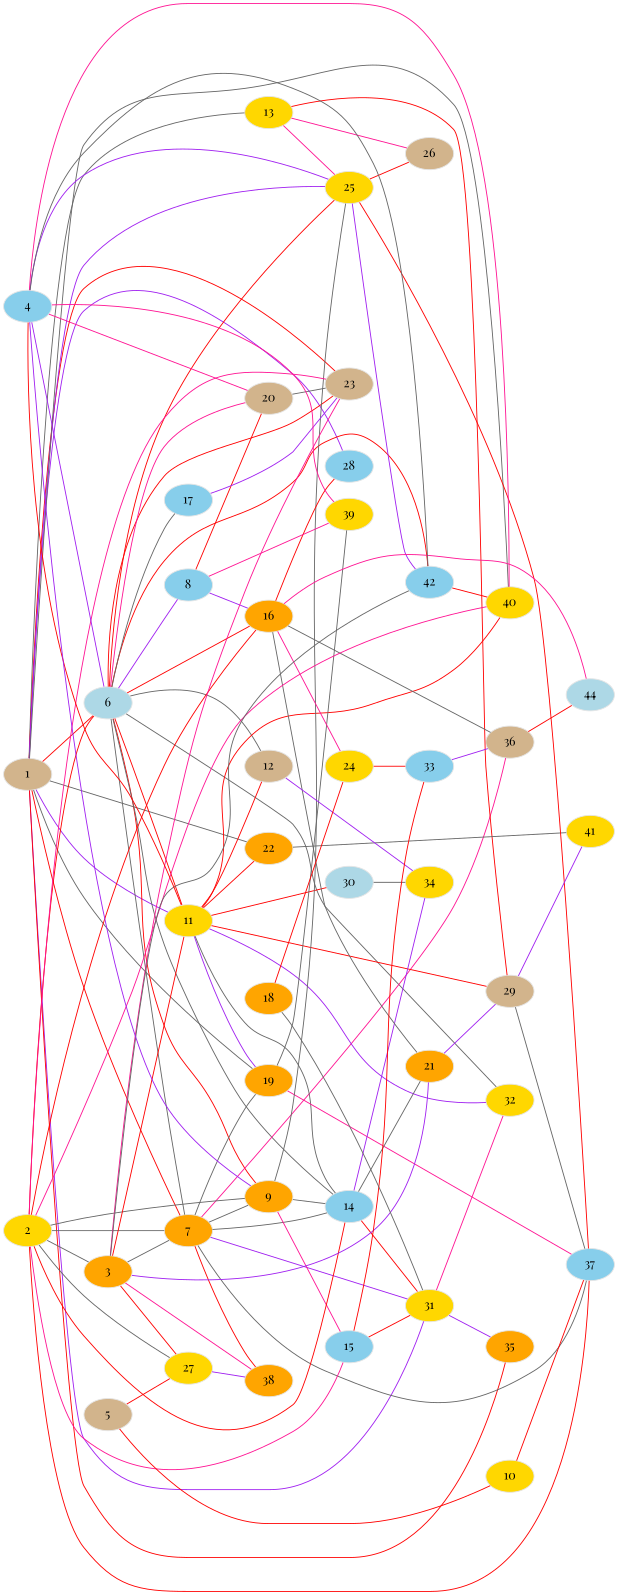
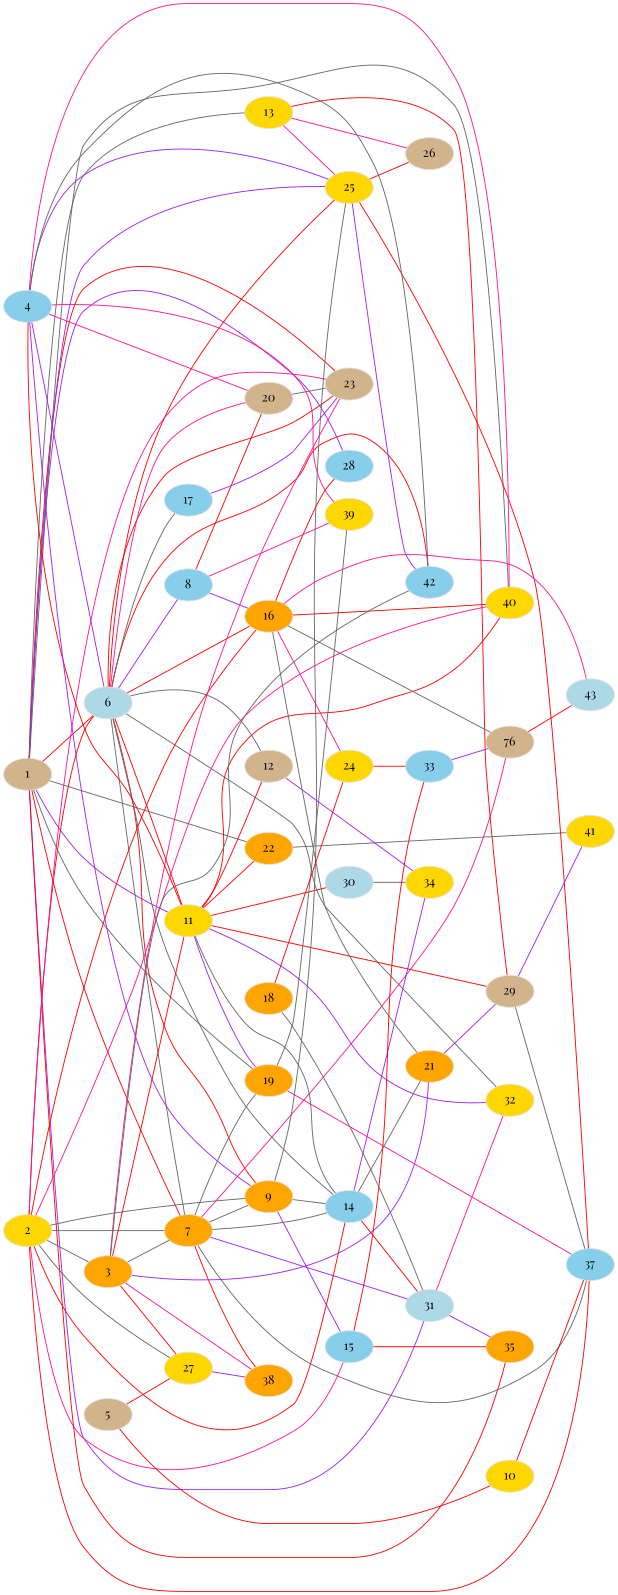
(470, 593) -> (389, 610)
(590, 695) -> (590, 695)
(510, 742) -> (510, 742)
(311, 1275) -> (311, 1275)
(430, 1306) -> (430, 1306)
(389, 1326) -> (430, 1347)
